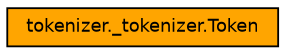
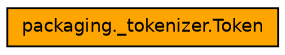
(143, 27) -> (143, 27)
